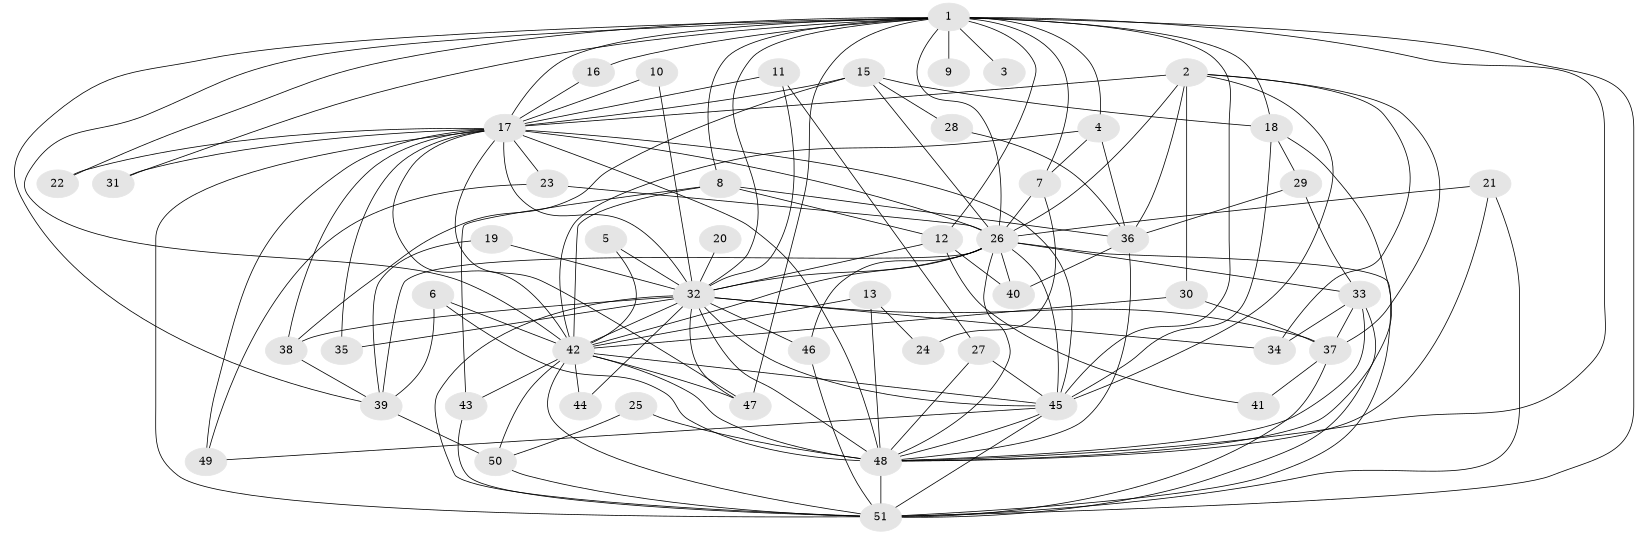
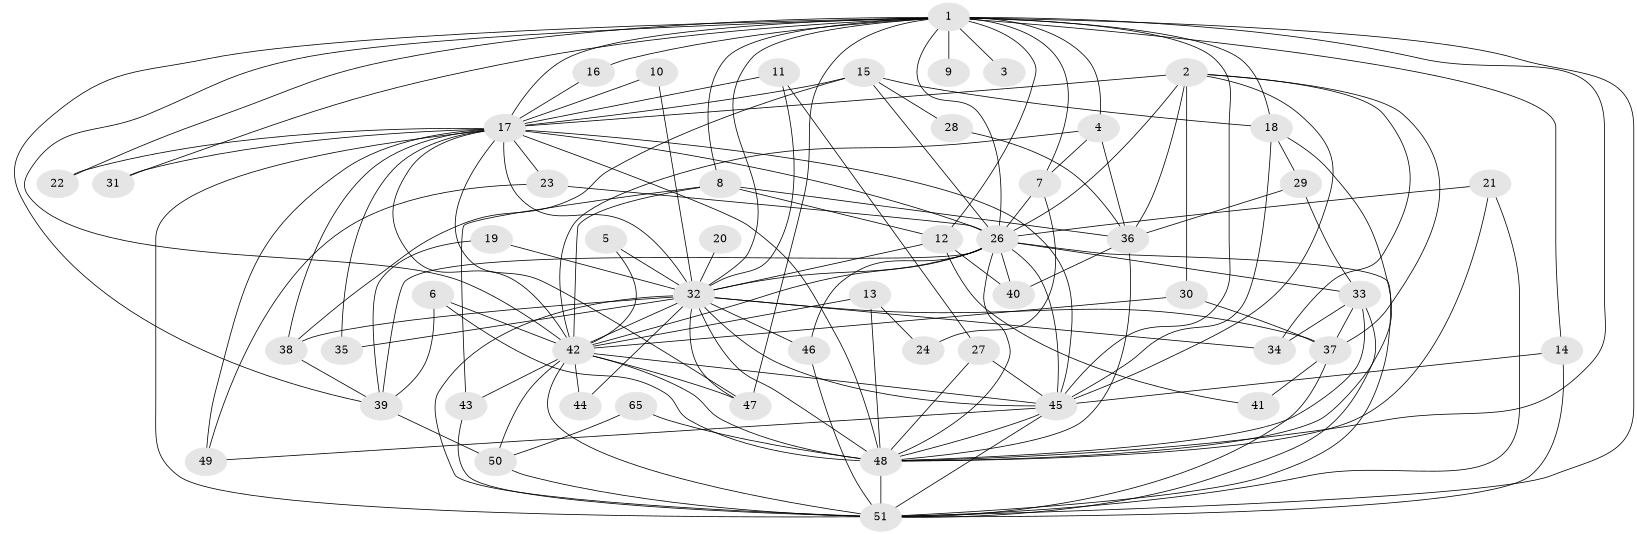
none -> (1562, 351)
(636, 406) -> (636, 406)
